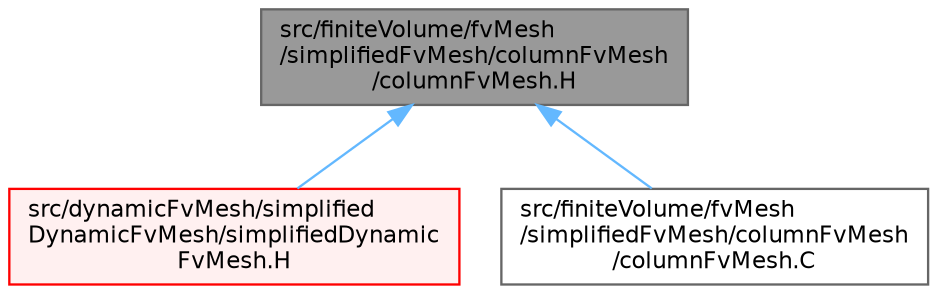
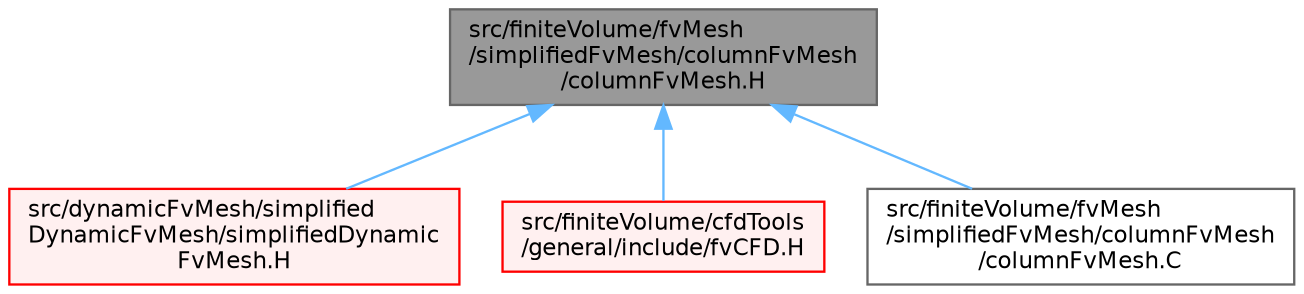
none -> (663, 237)
